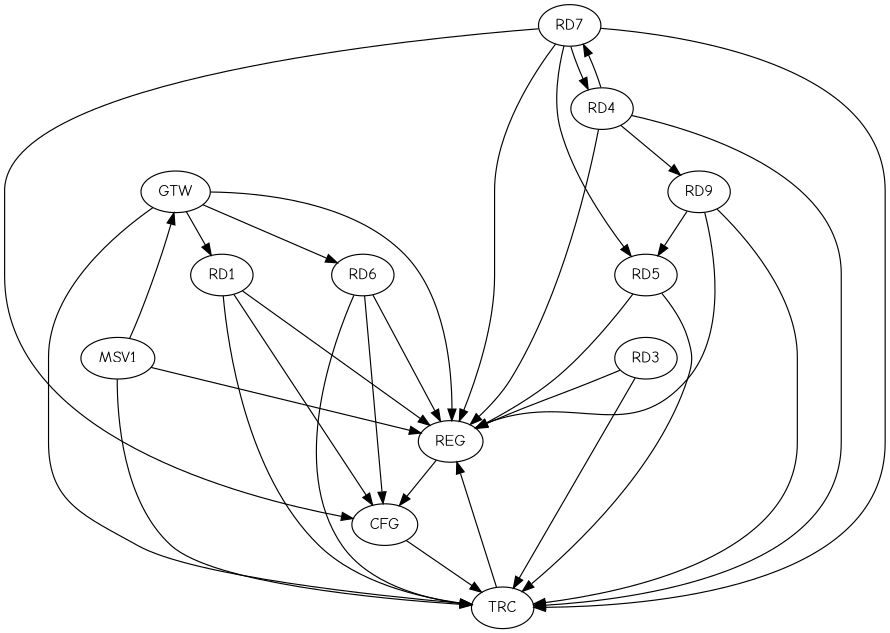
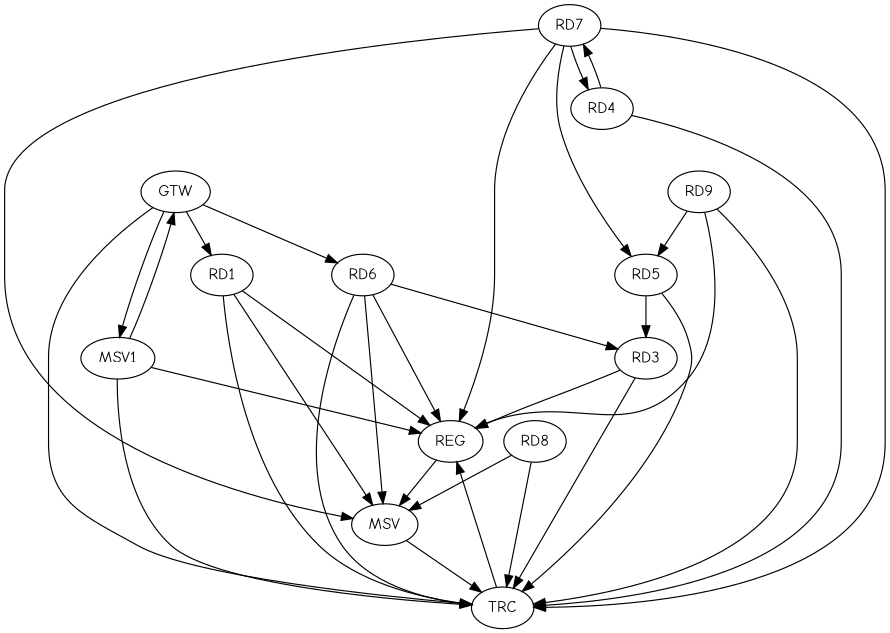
(646, 146) -> none
(388, 240) -> (141, 268)
(557, 281) -> none
none -> (499, 315)
(568, 368) -> (646, 311)
none -> (535, 441)
(385, 525) -> (385, 525)
